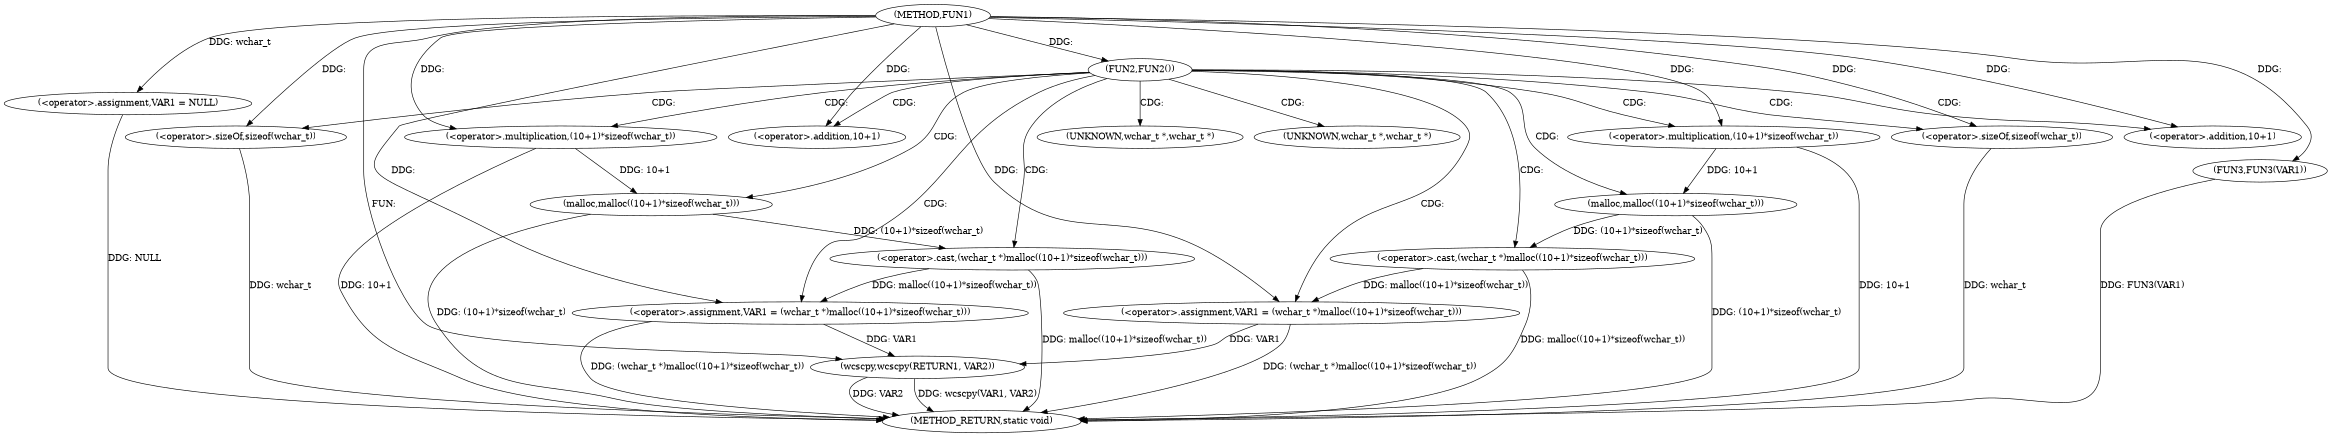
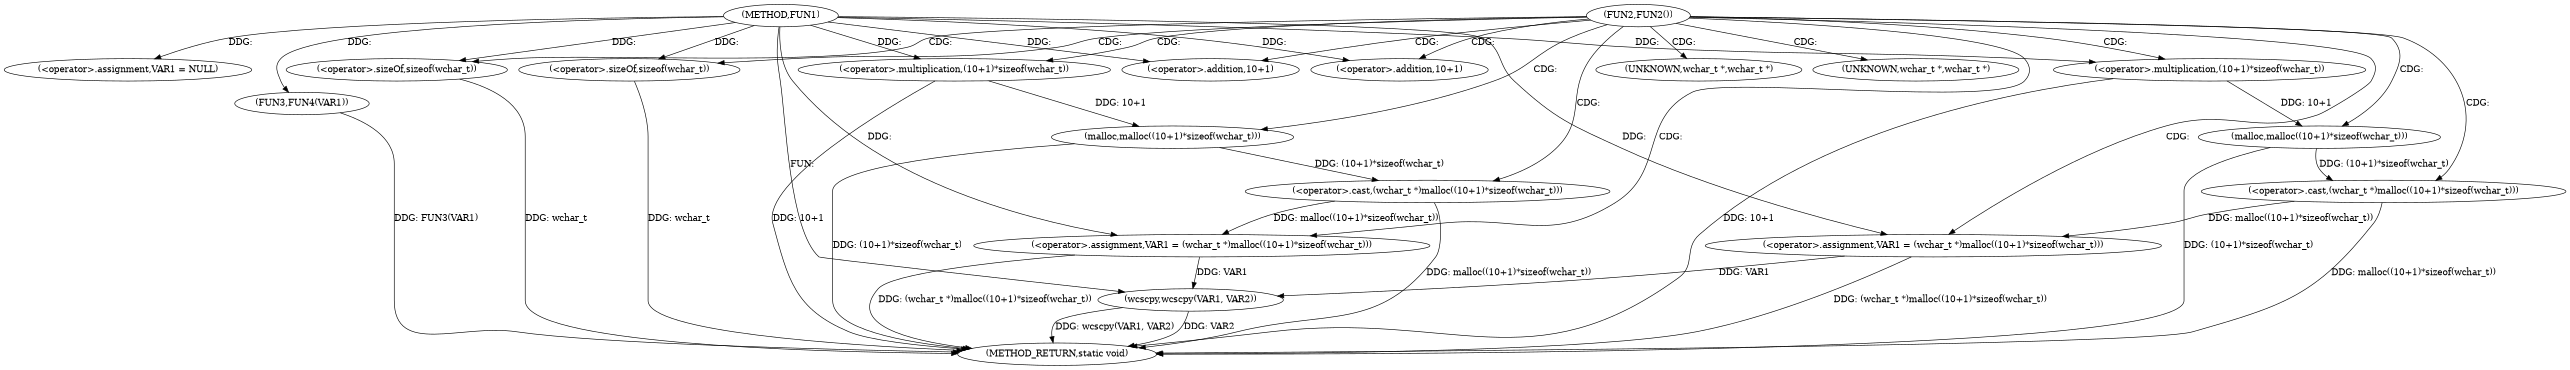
(1034, 42) -> none
(240, 43) -> (242, 43)
(2260, 171) -> (302, 104)
(917, 367) -> (1191, 300)
(363, 405) -> none
